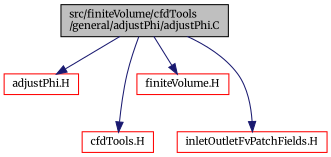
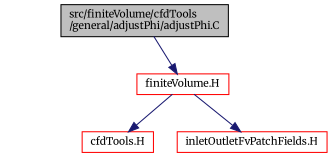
(233, 69) -> (213, 110)
(126, 78) -> (154, 110)
(41, 84) -> none
